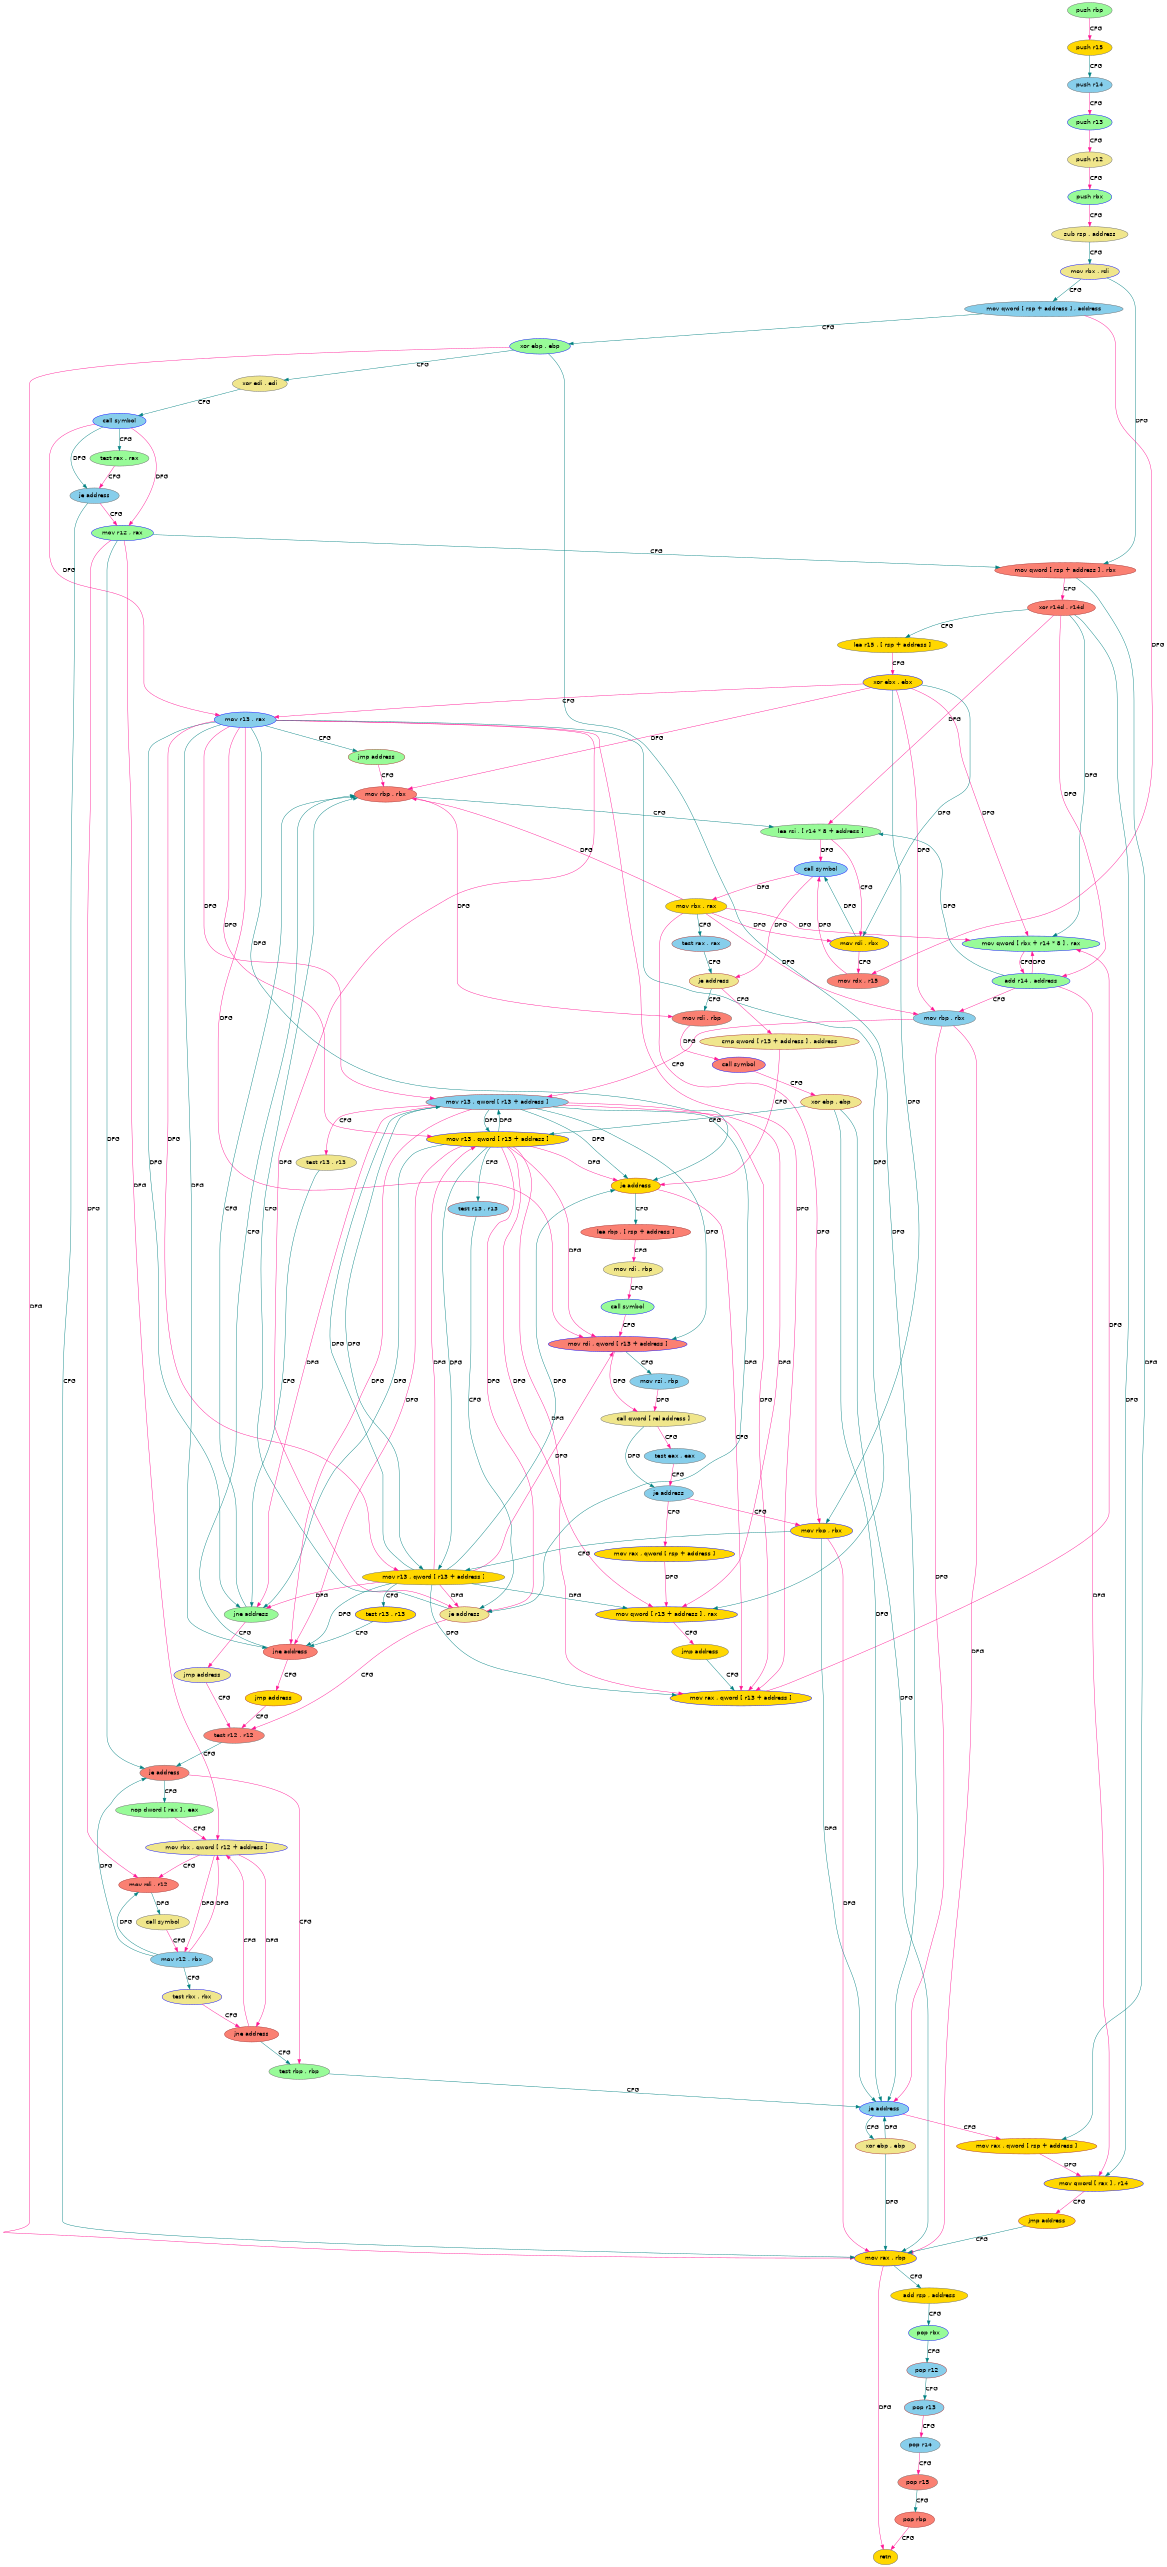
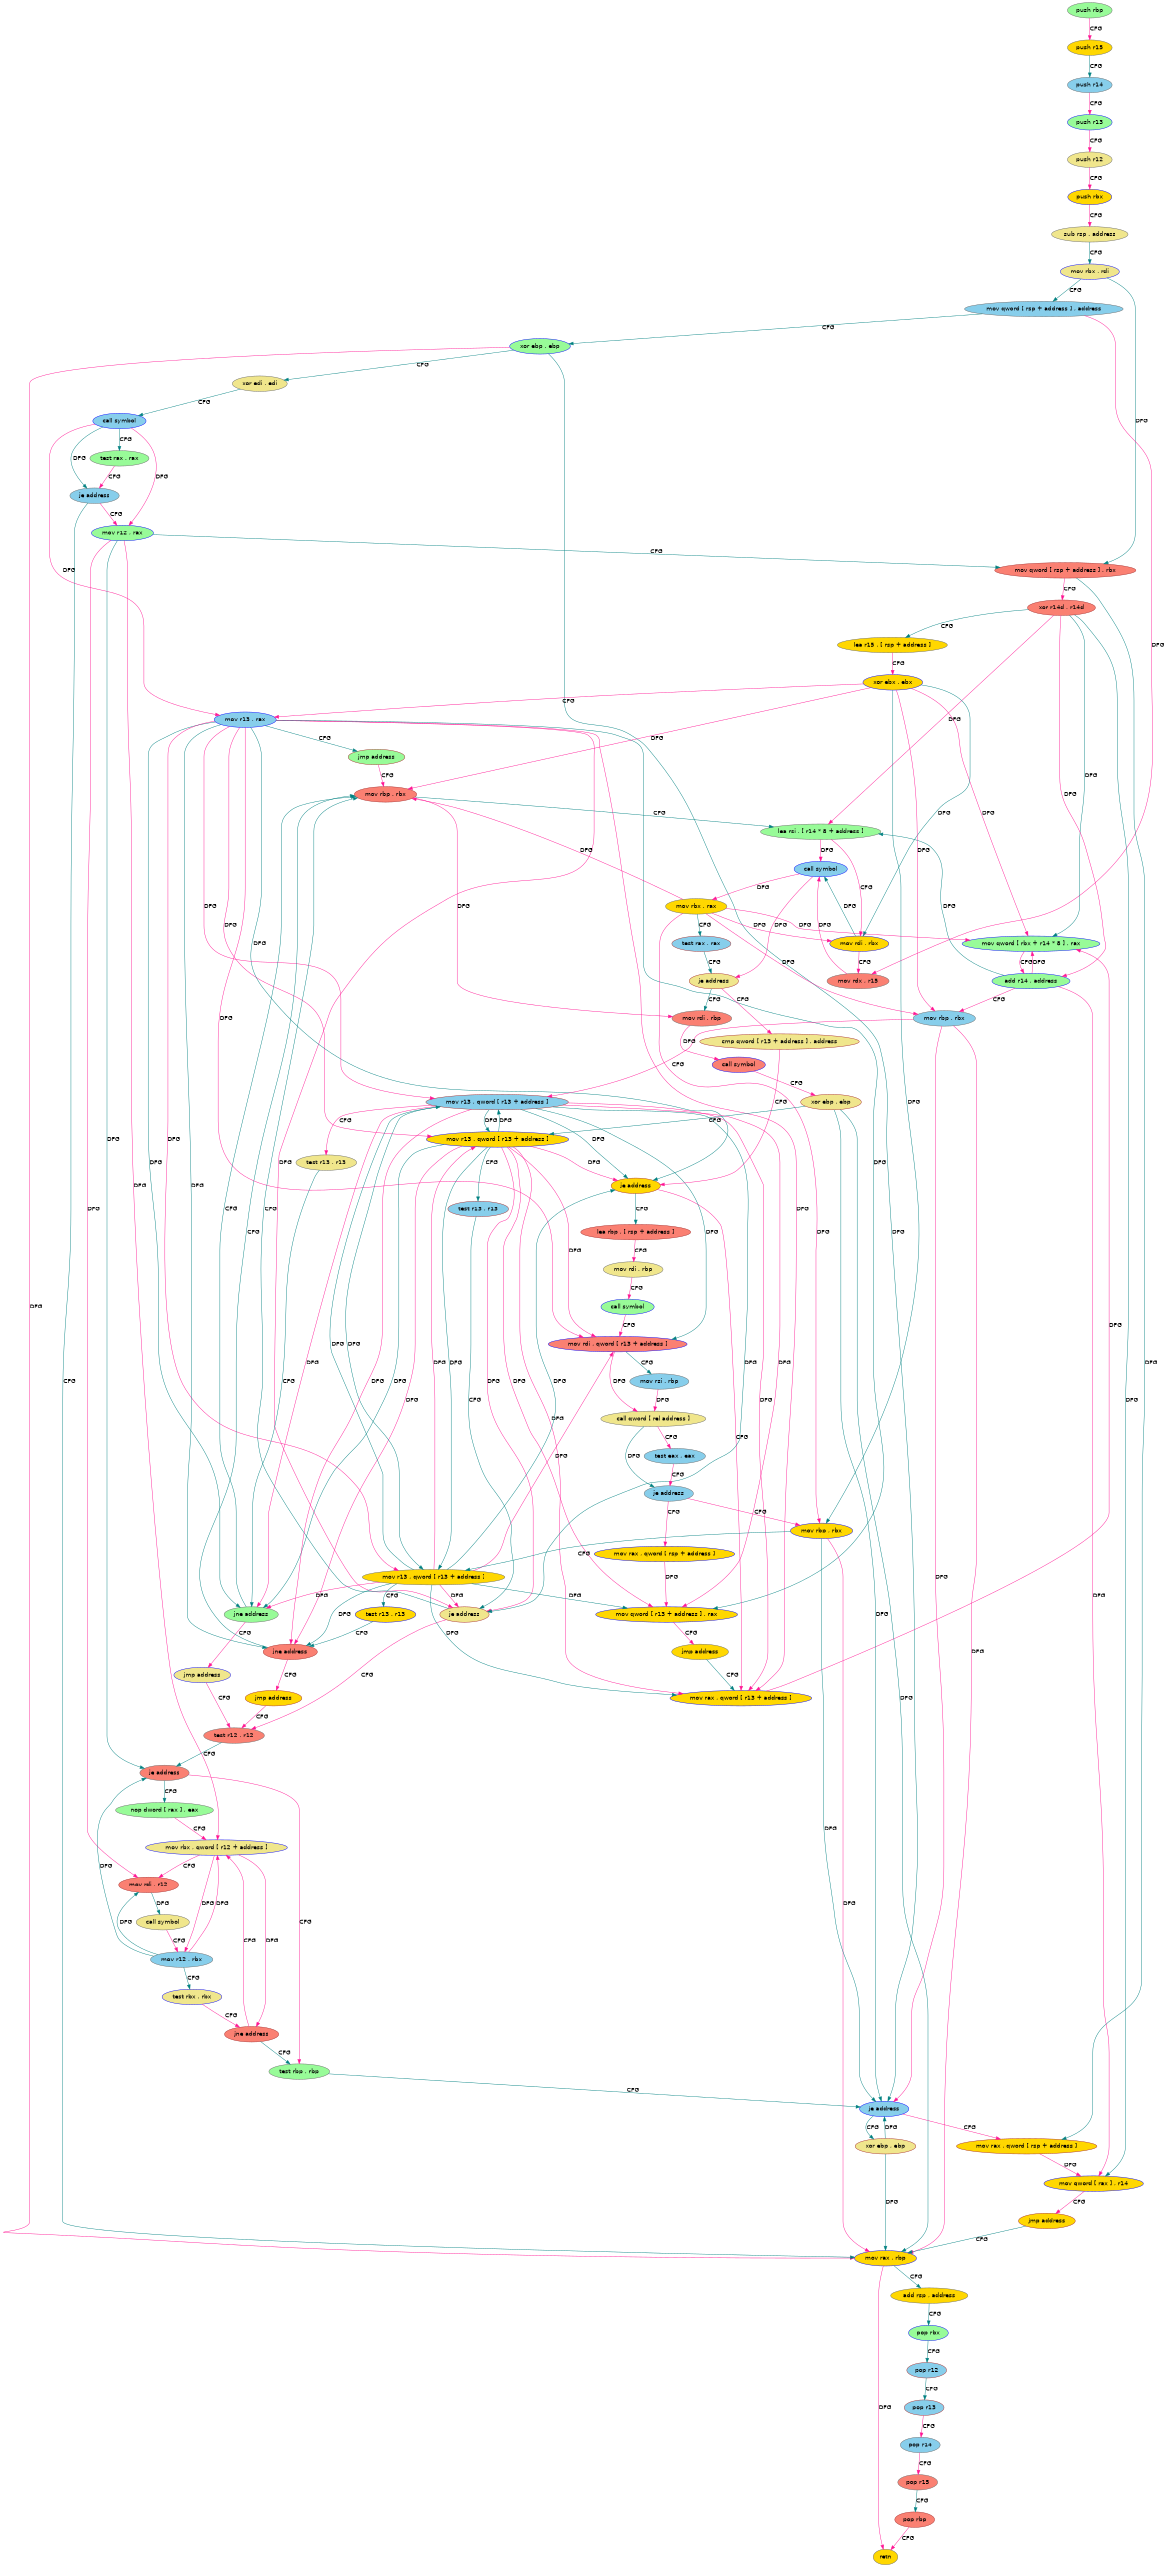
(1090, 197) -> (1090, 197)
